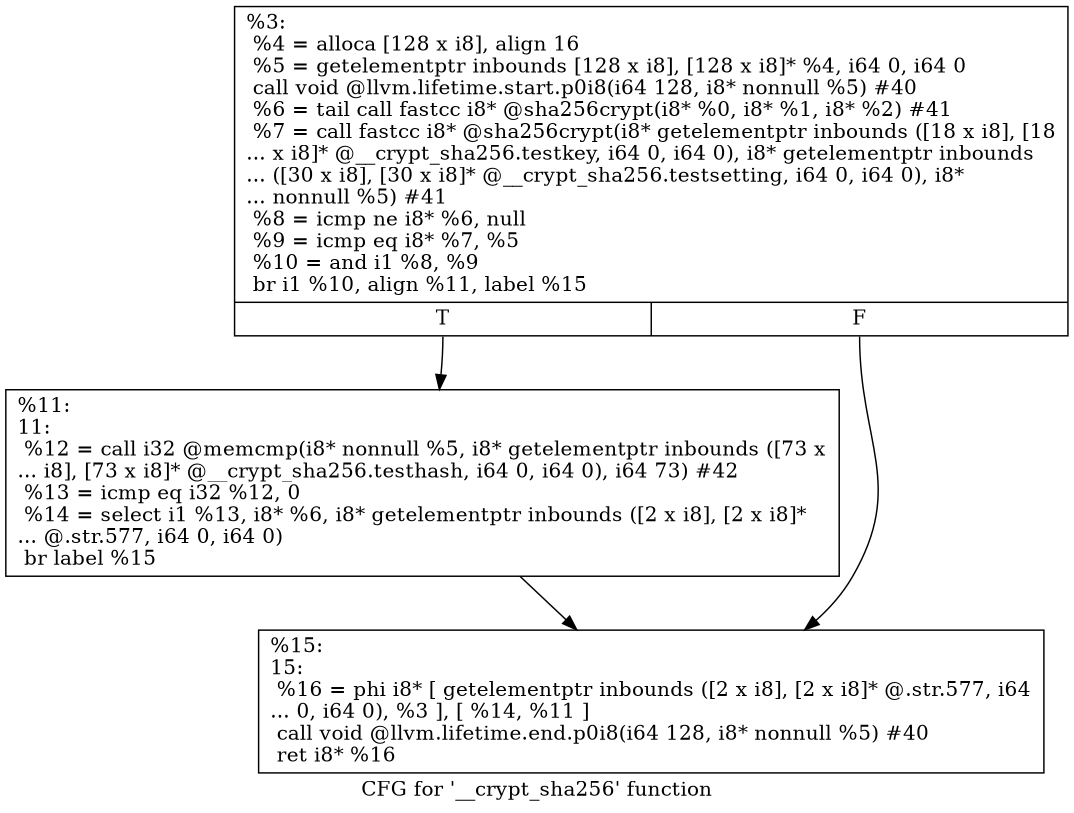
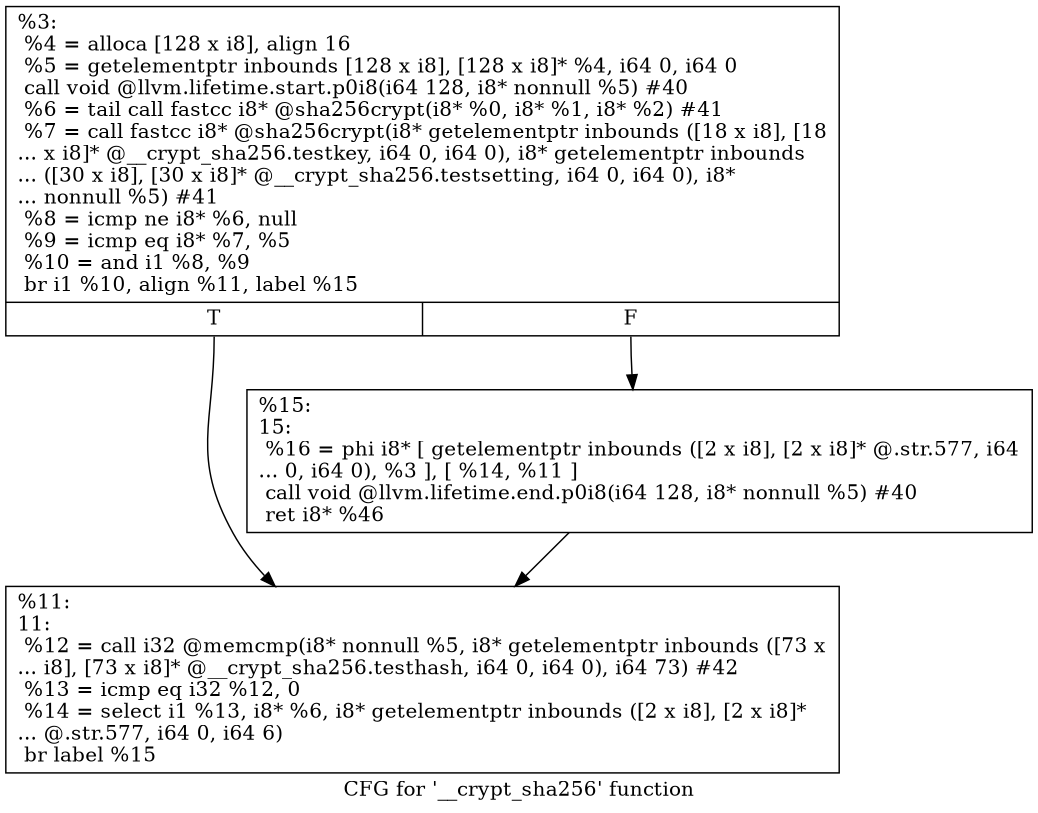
(151, 537) -> (151, 734)
(543, 598) -> (547, 554)
(334, 755) -> (322, 515)
